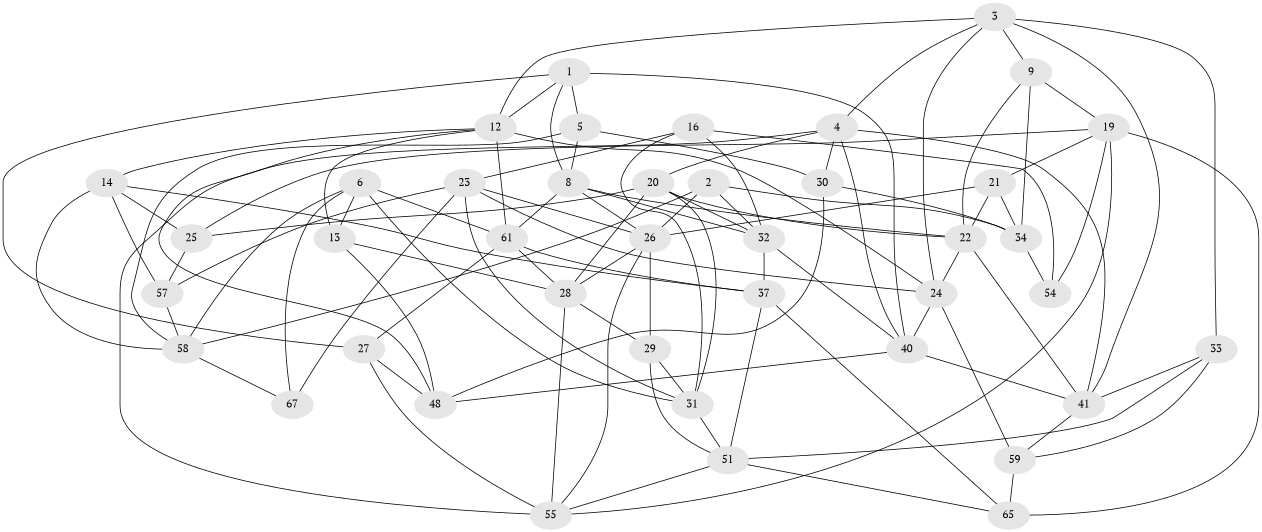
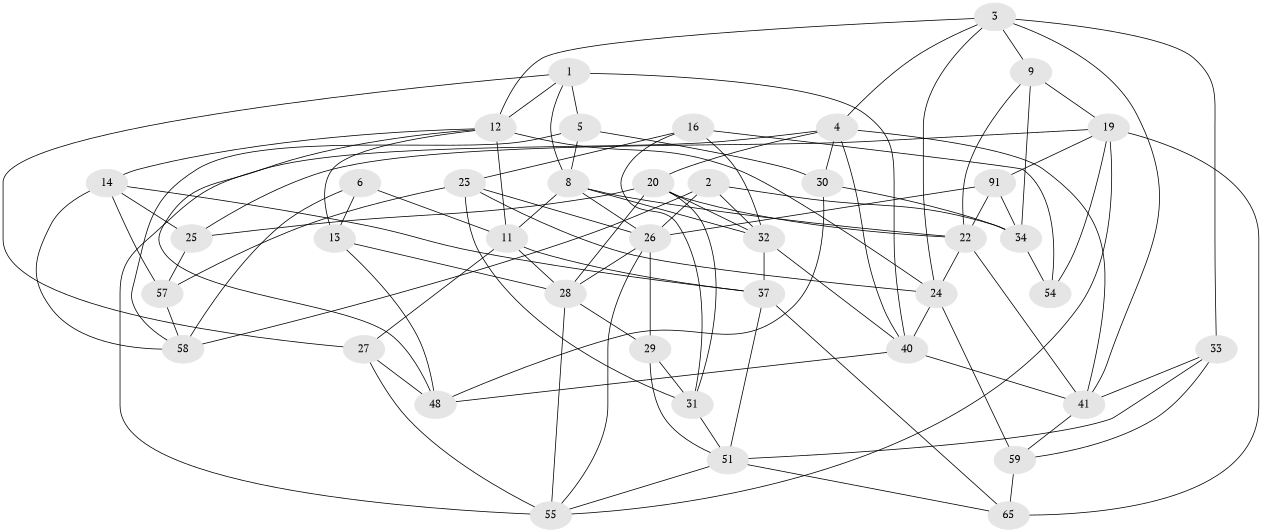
(995, 183) -> (995, 183)
(507, 239) -> (507, 239)
(503, 327) -> none
(292, 405) -> none
